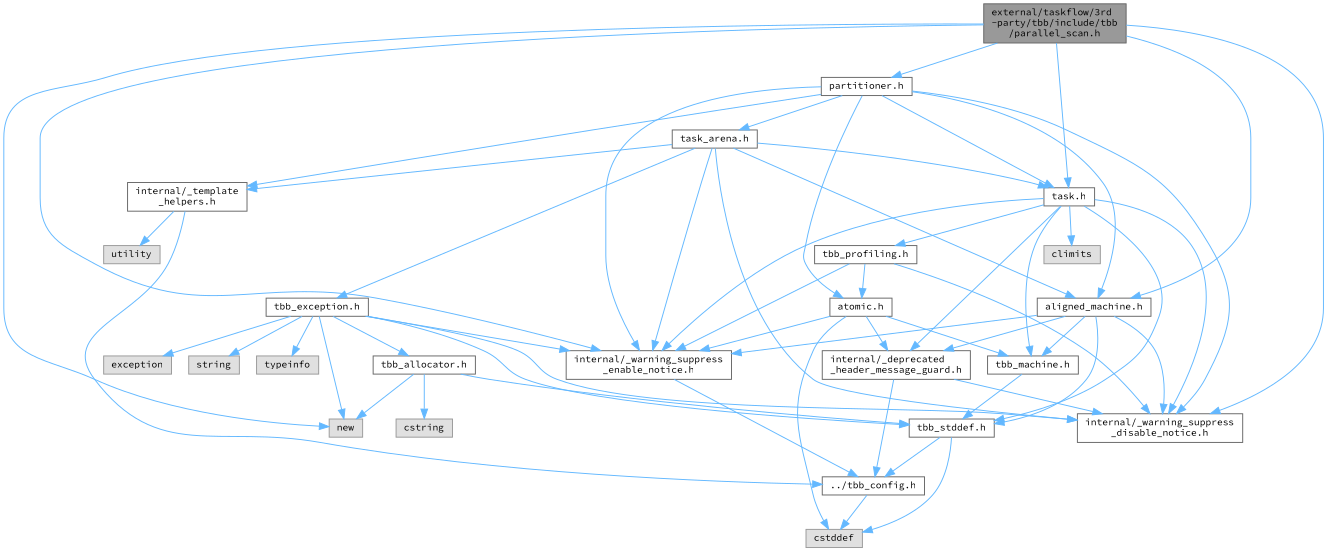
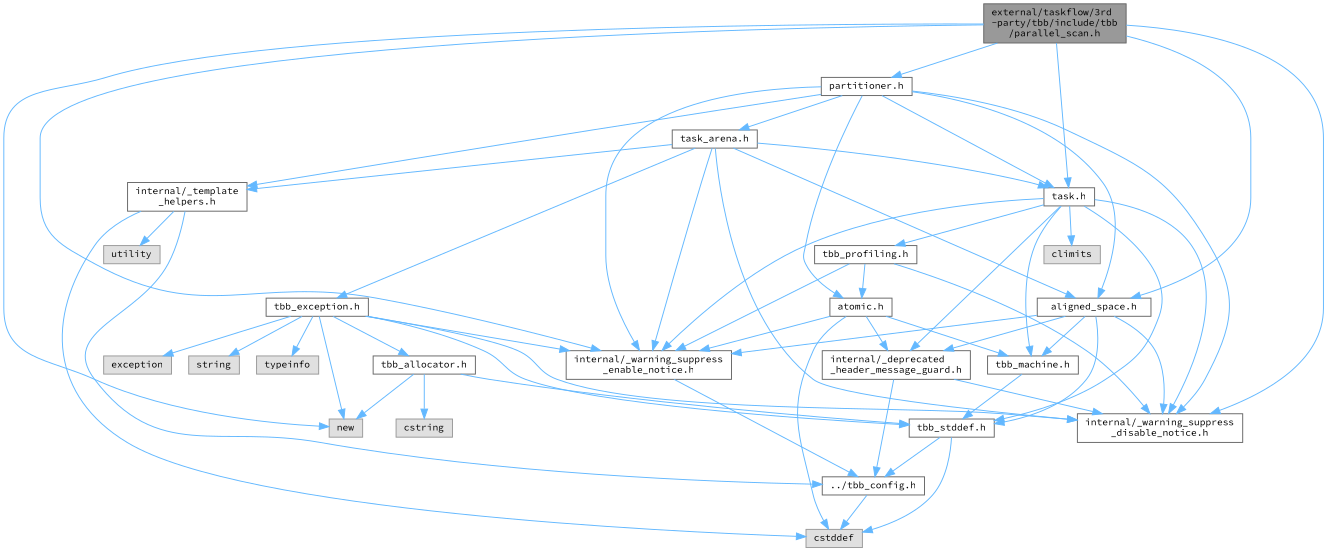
(1094, 307) -> (1094, 307)
none -> (315, 495)
